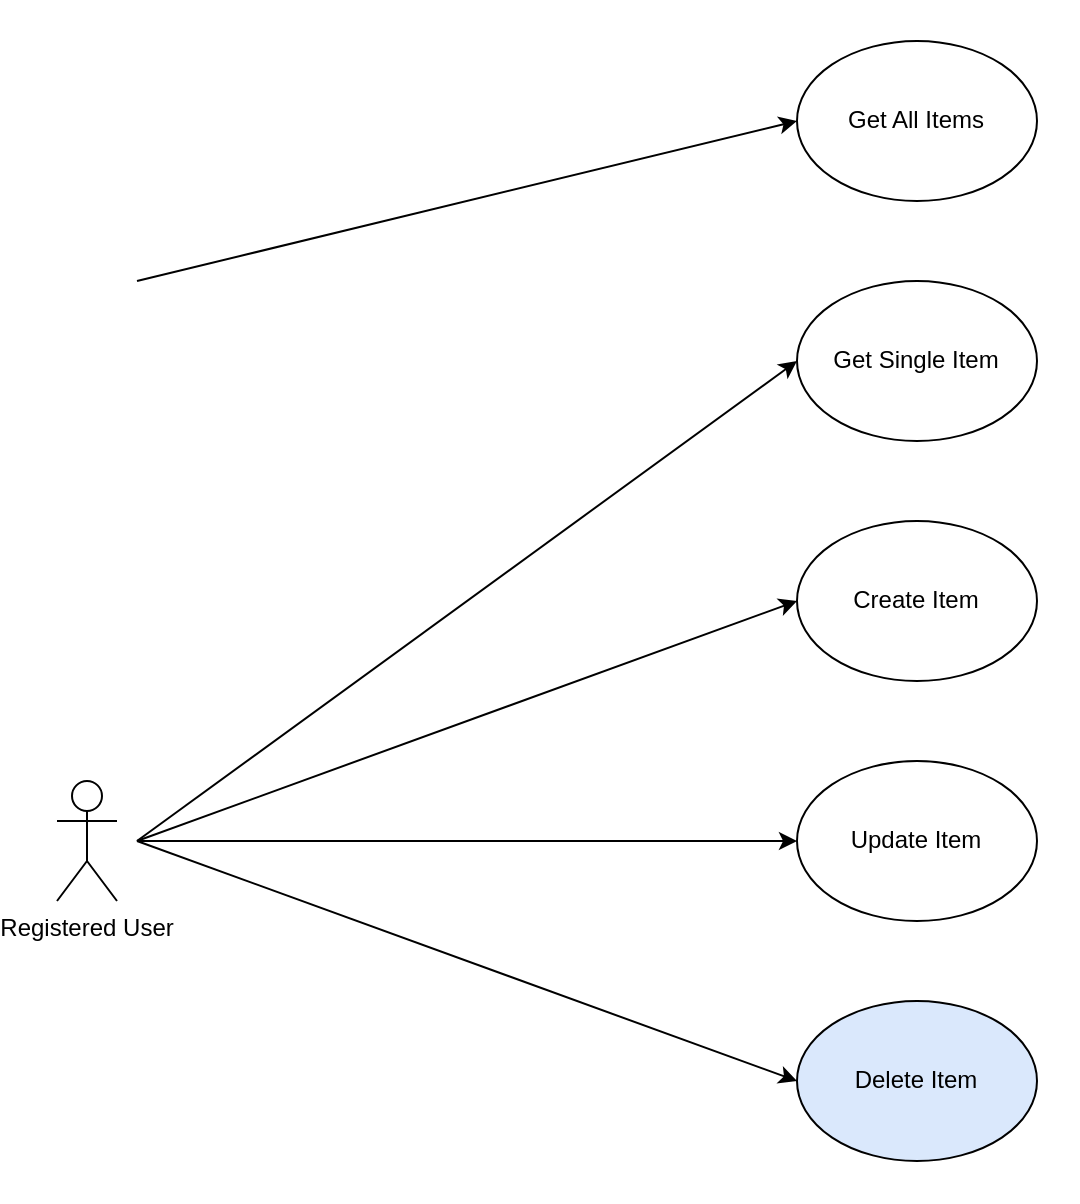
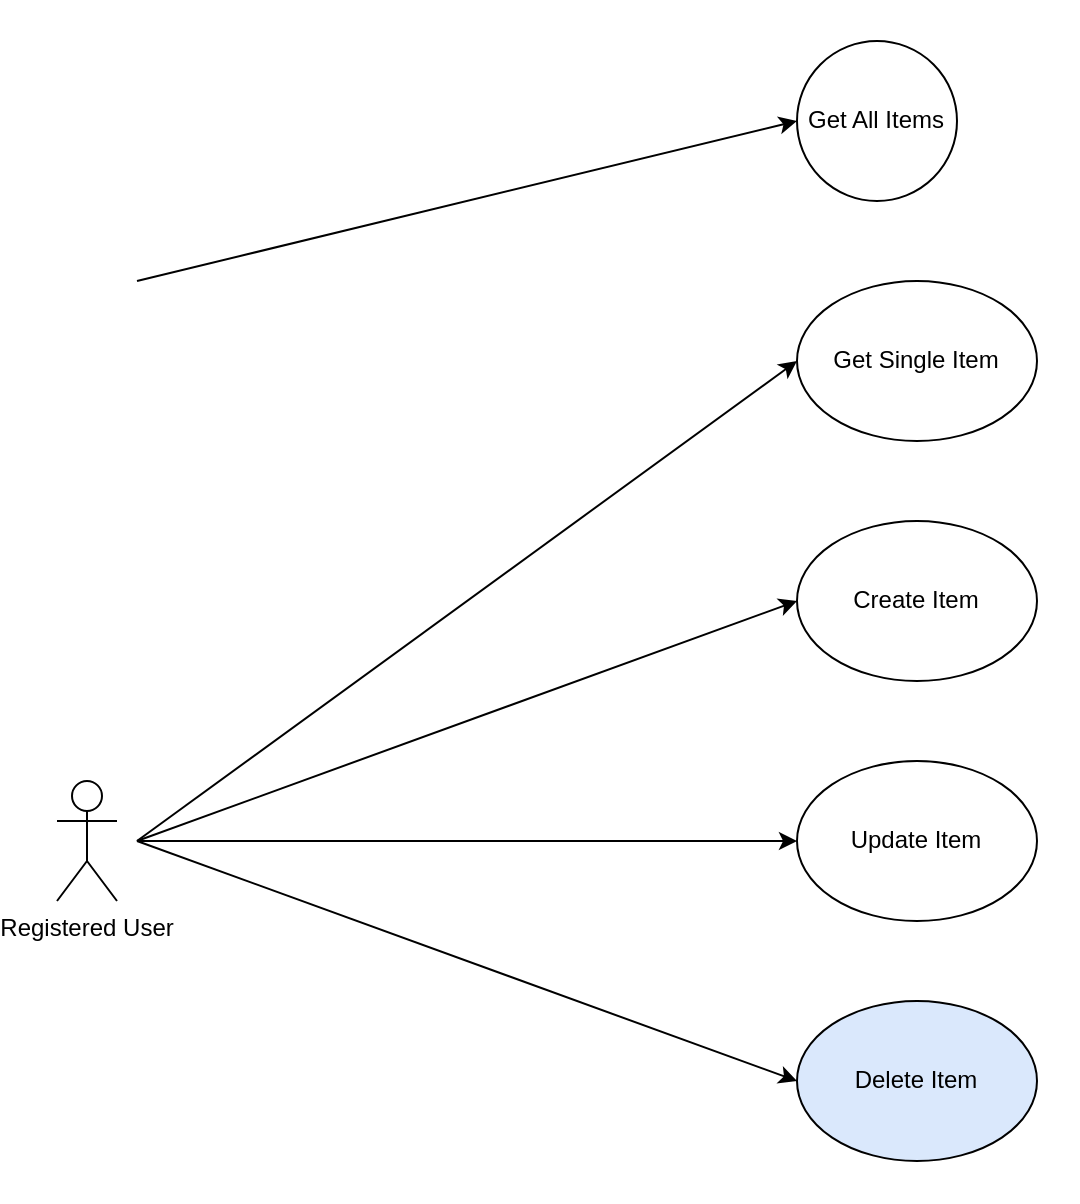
(917, 121) -> (877, 121)
